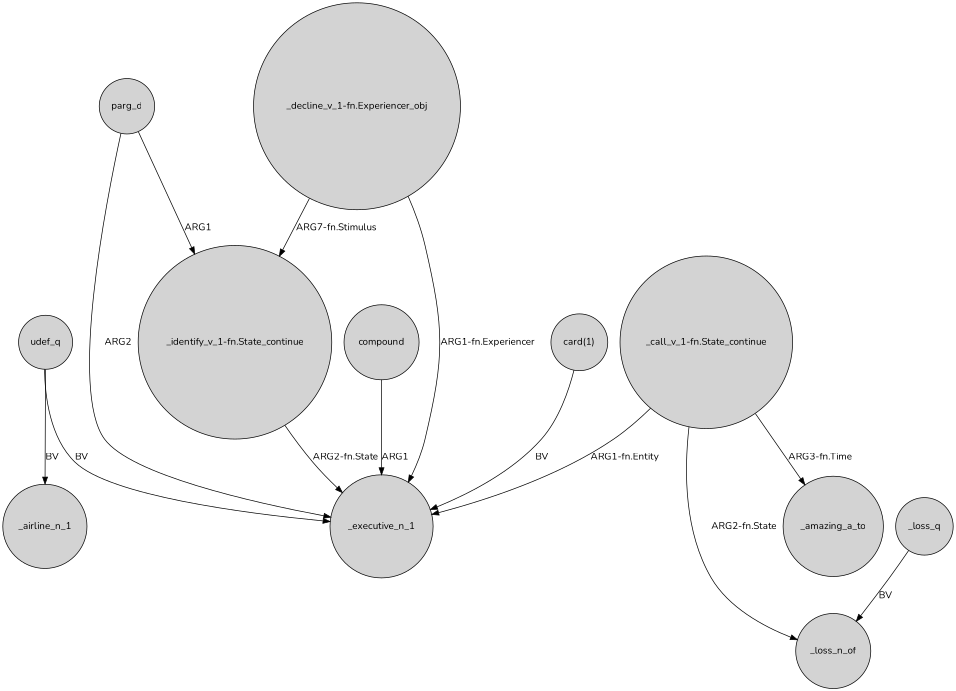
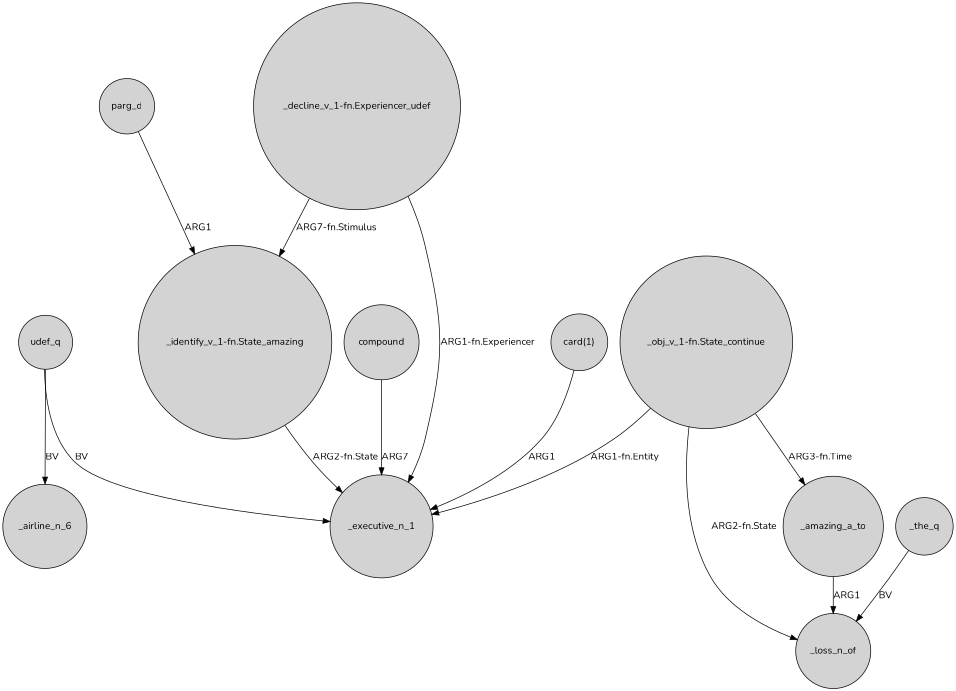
(357, 106) -> (357, 106)
(235, 342) -> (235, 342)
(706, 342) -> (706, 342)
(93, 404) -> none
(395, 457) -> (395, 457)
(542, 457) -> (542, 457)
(45, 526) -> (45, 526)
(924, 526) -> (924, 526)
none -> (833, 591)
